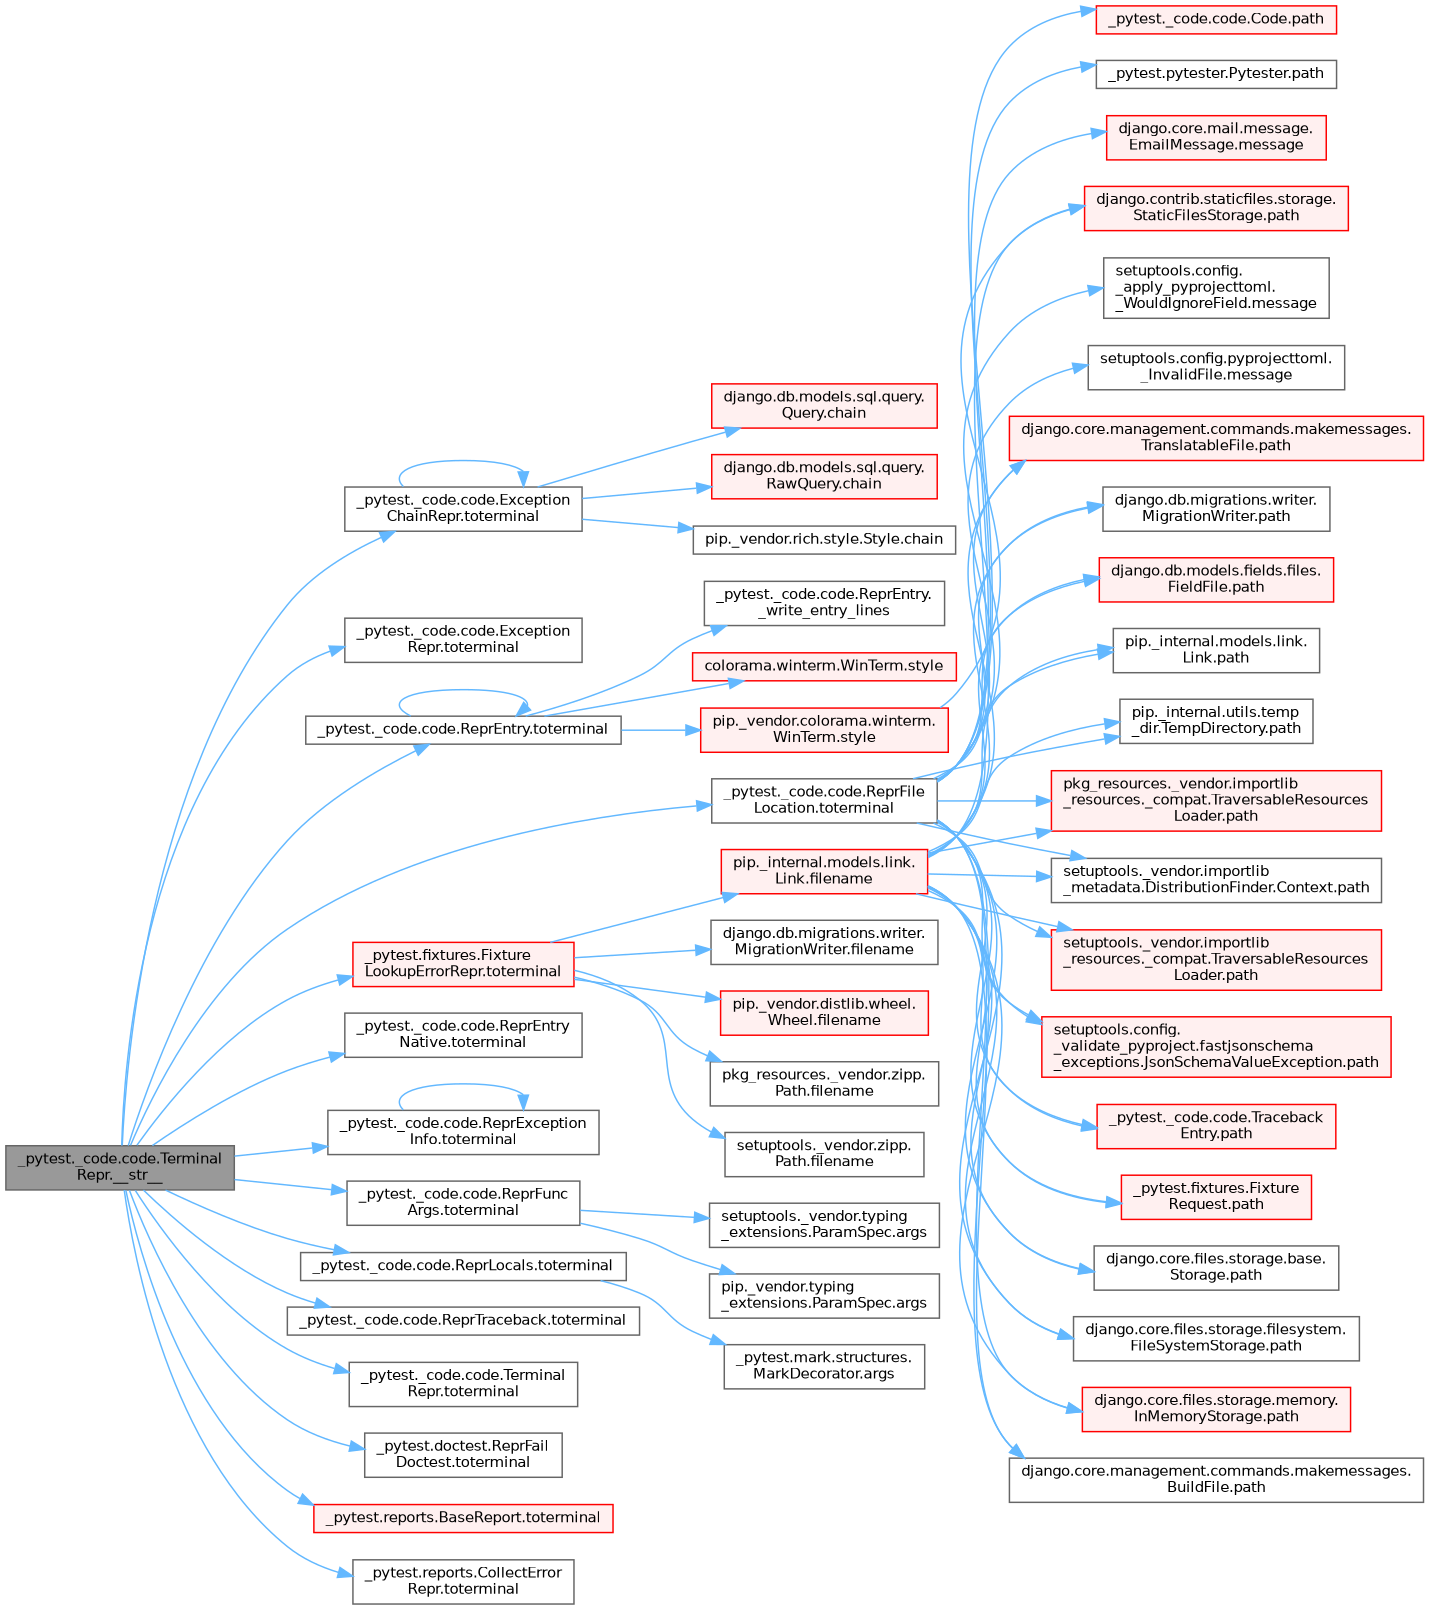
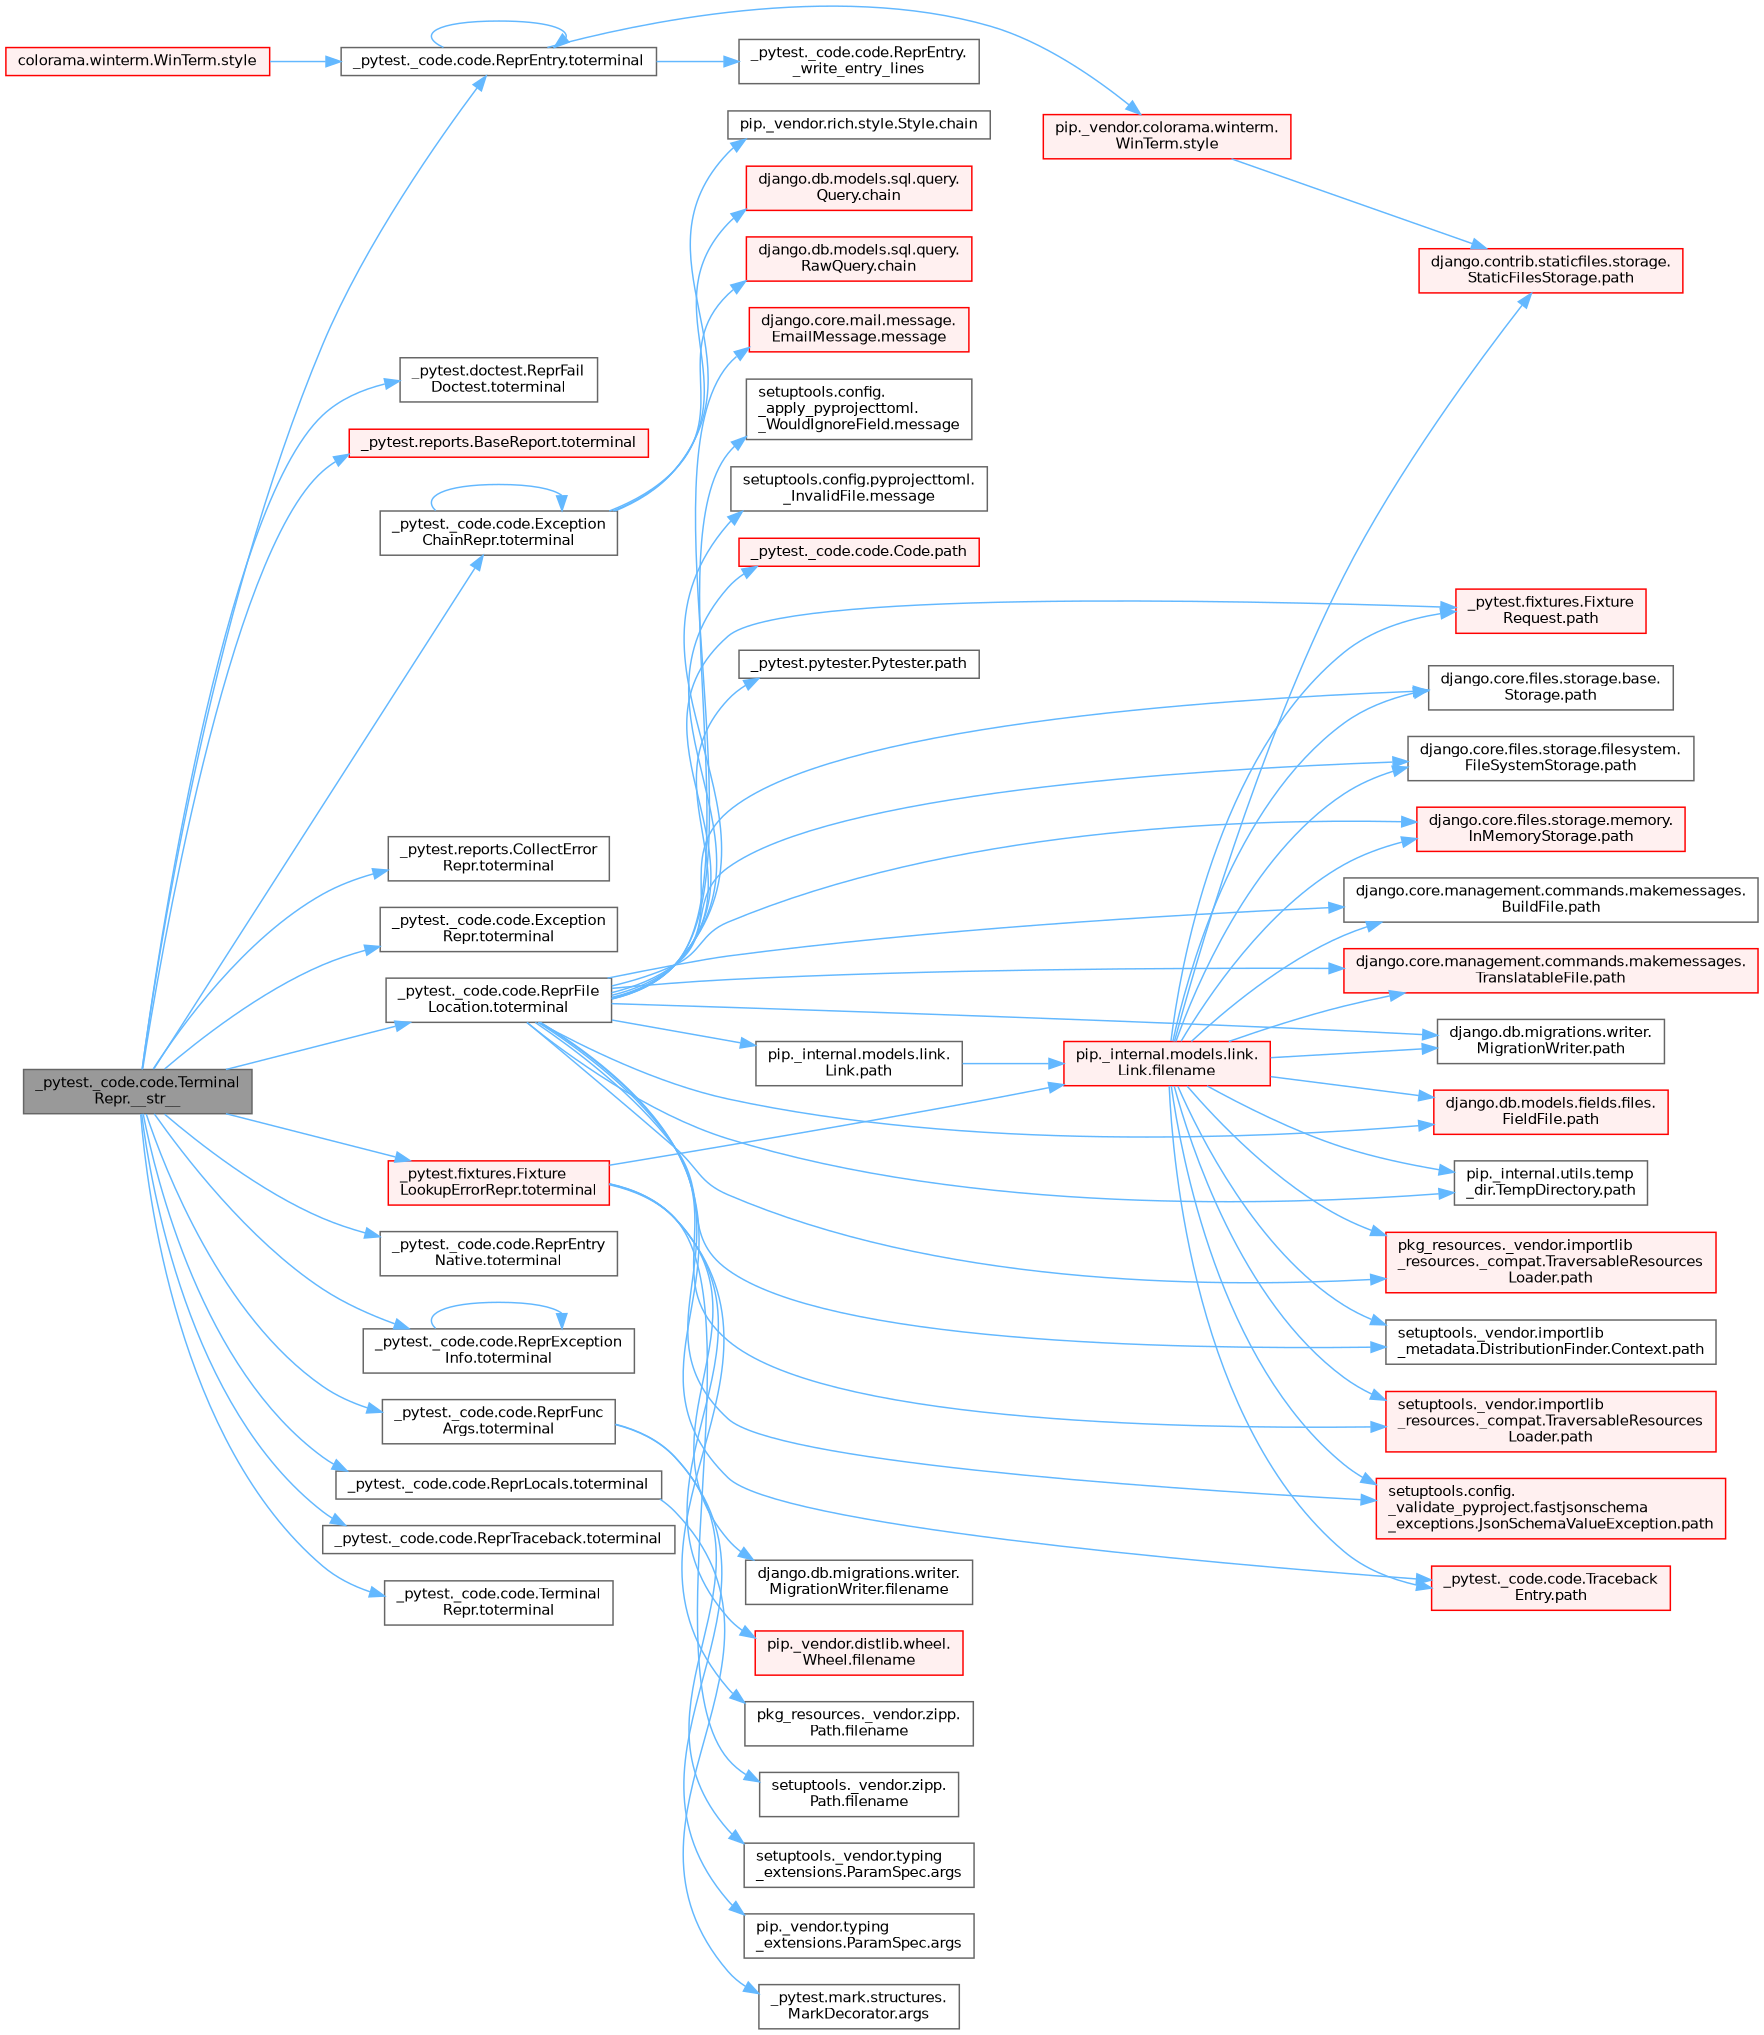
(637, 700) -> (298, 62)
(984, 729) -> (1006, 1064)
